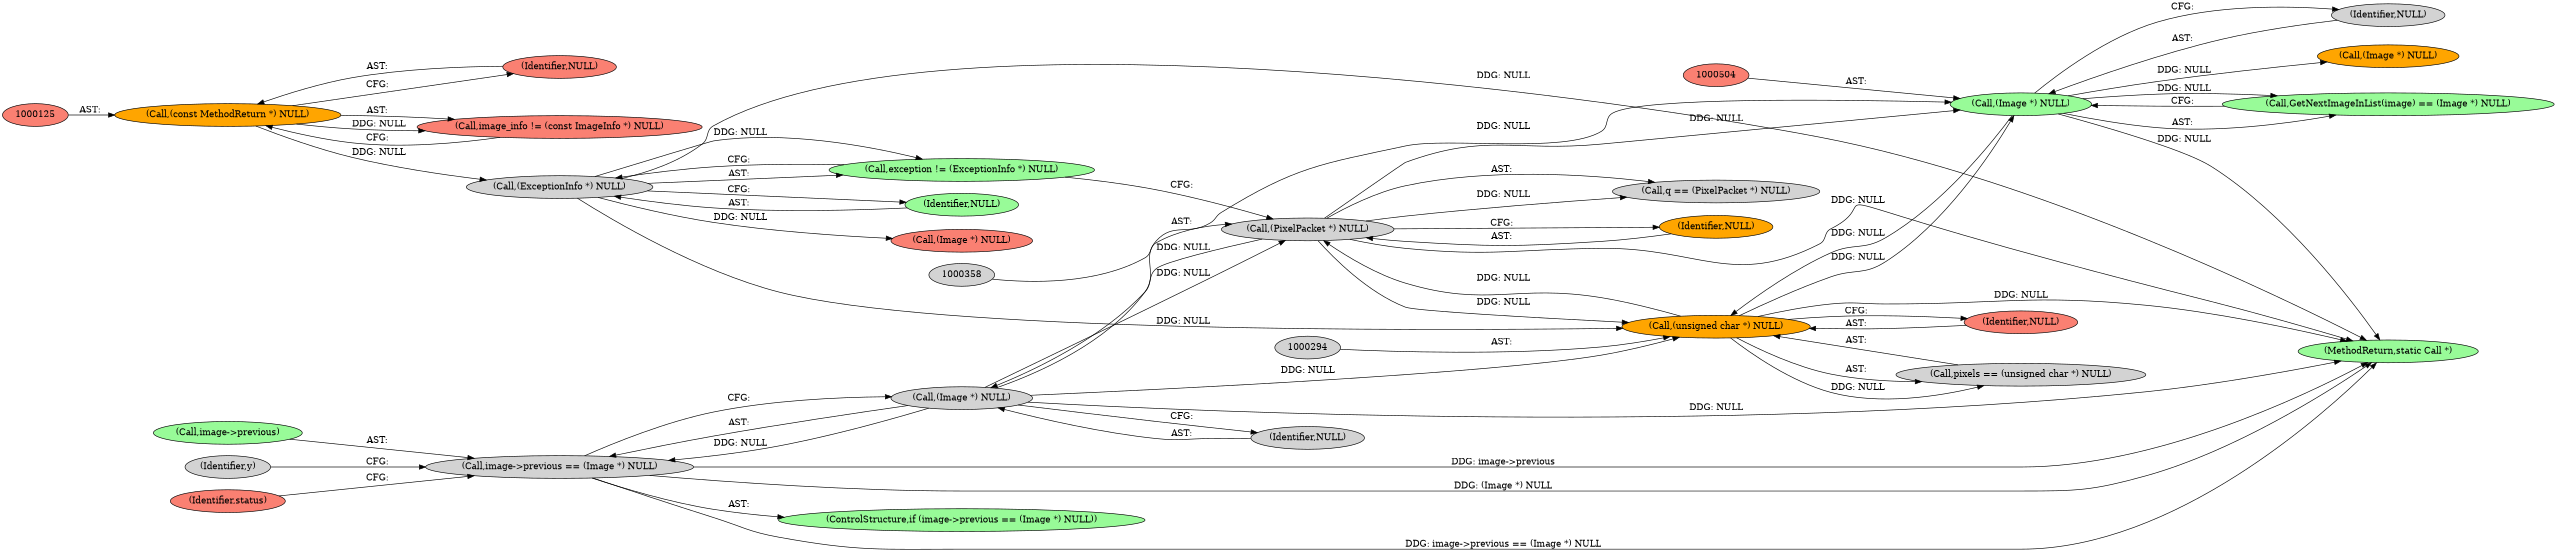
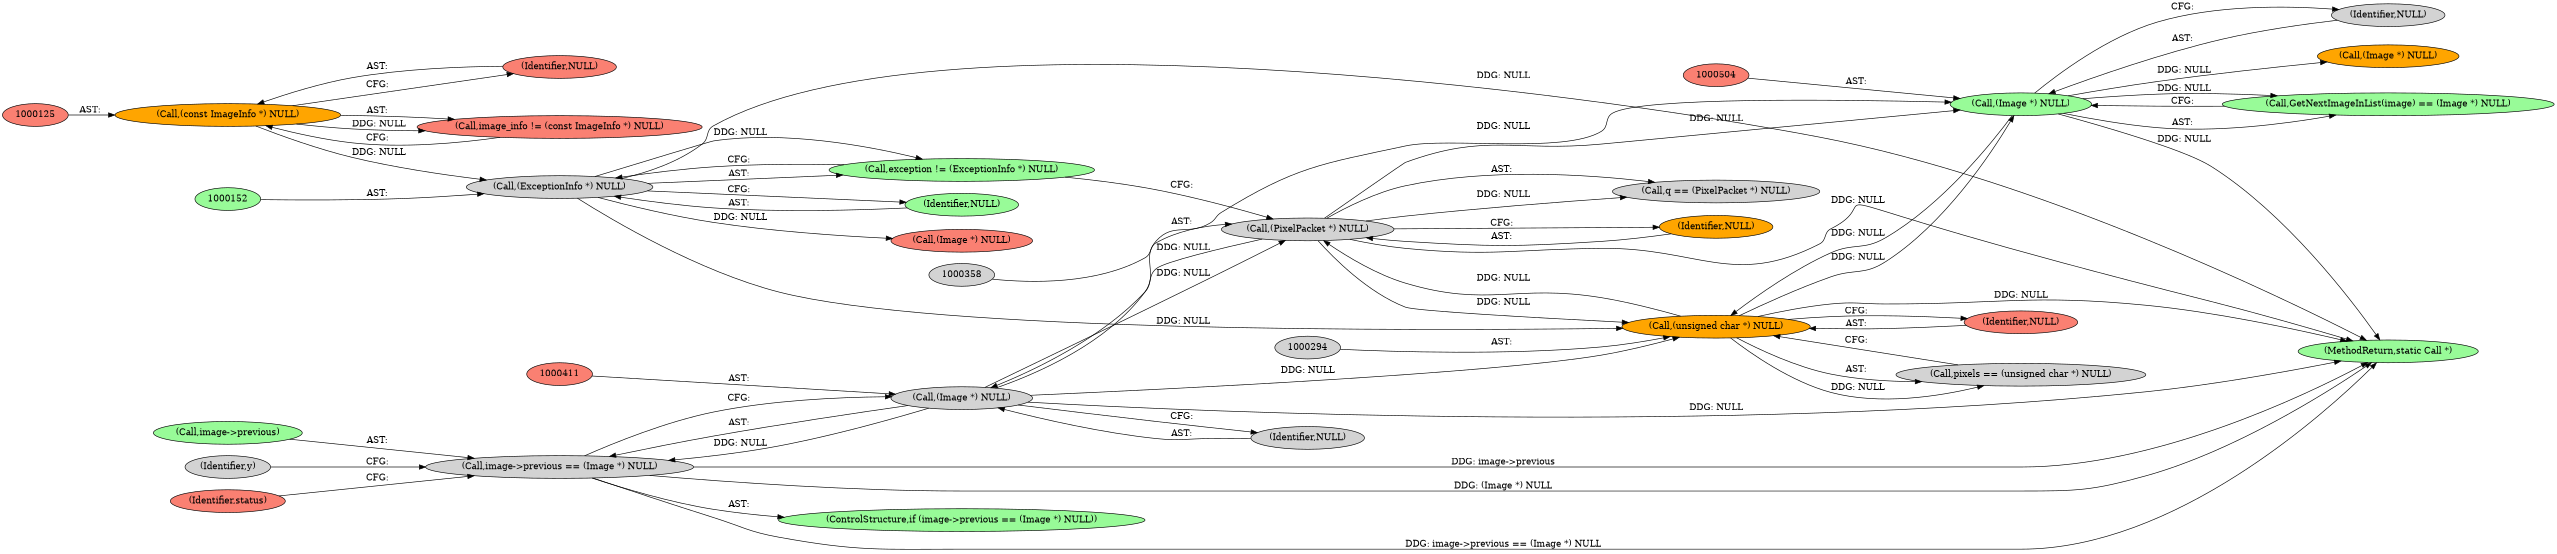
(228, 115) -> (228, 115)
none -> (228, 199)
(1858, 340) -> (1858, 340)
none -> (560, 374)
